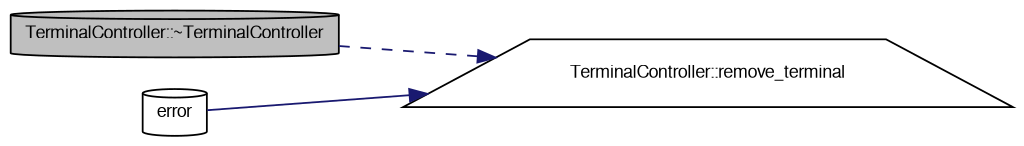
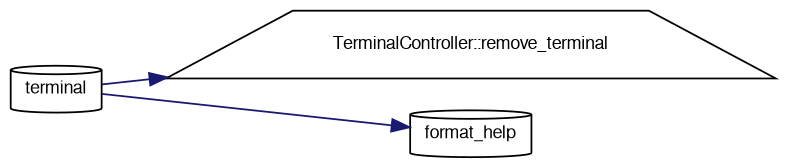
(175, 34) -> none
(175, 112) -> (56, 89)
none -> (471, 134)
